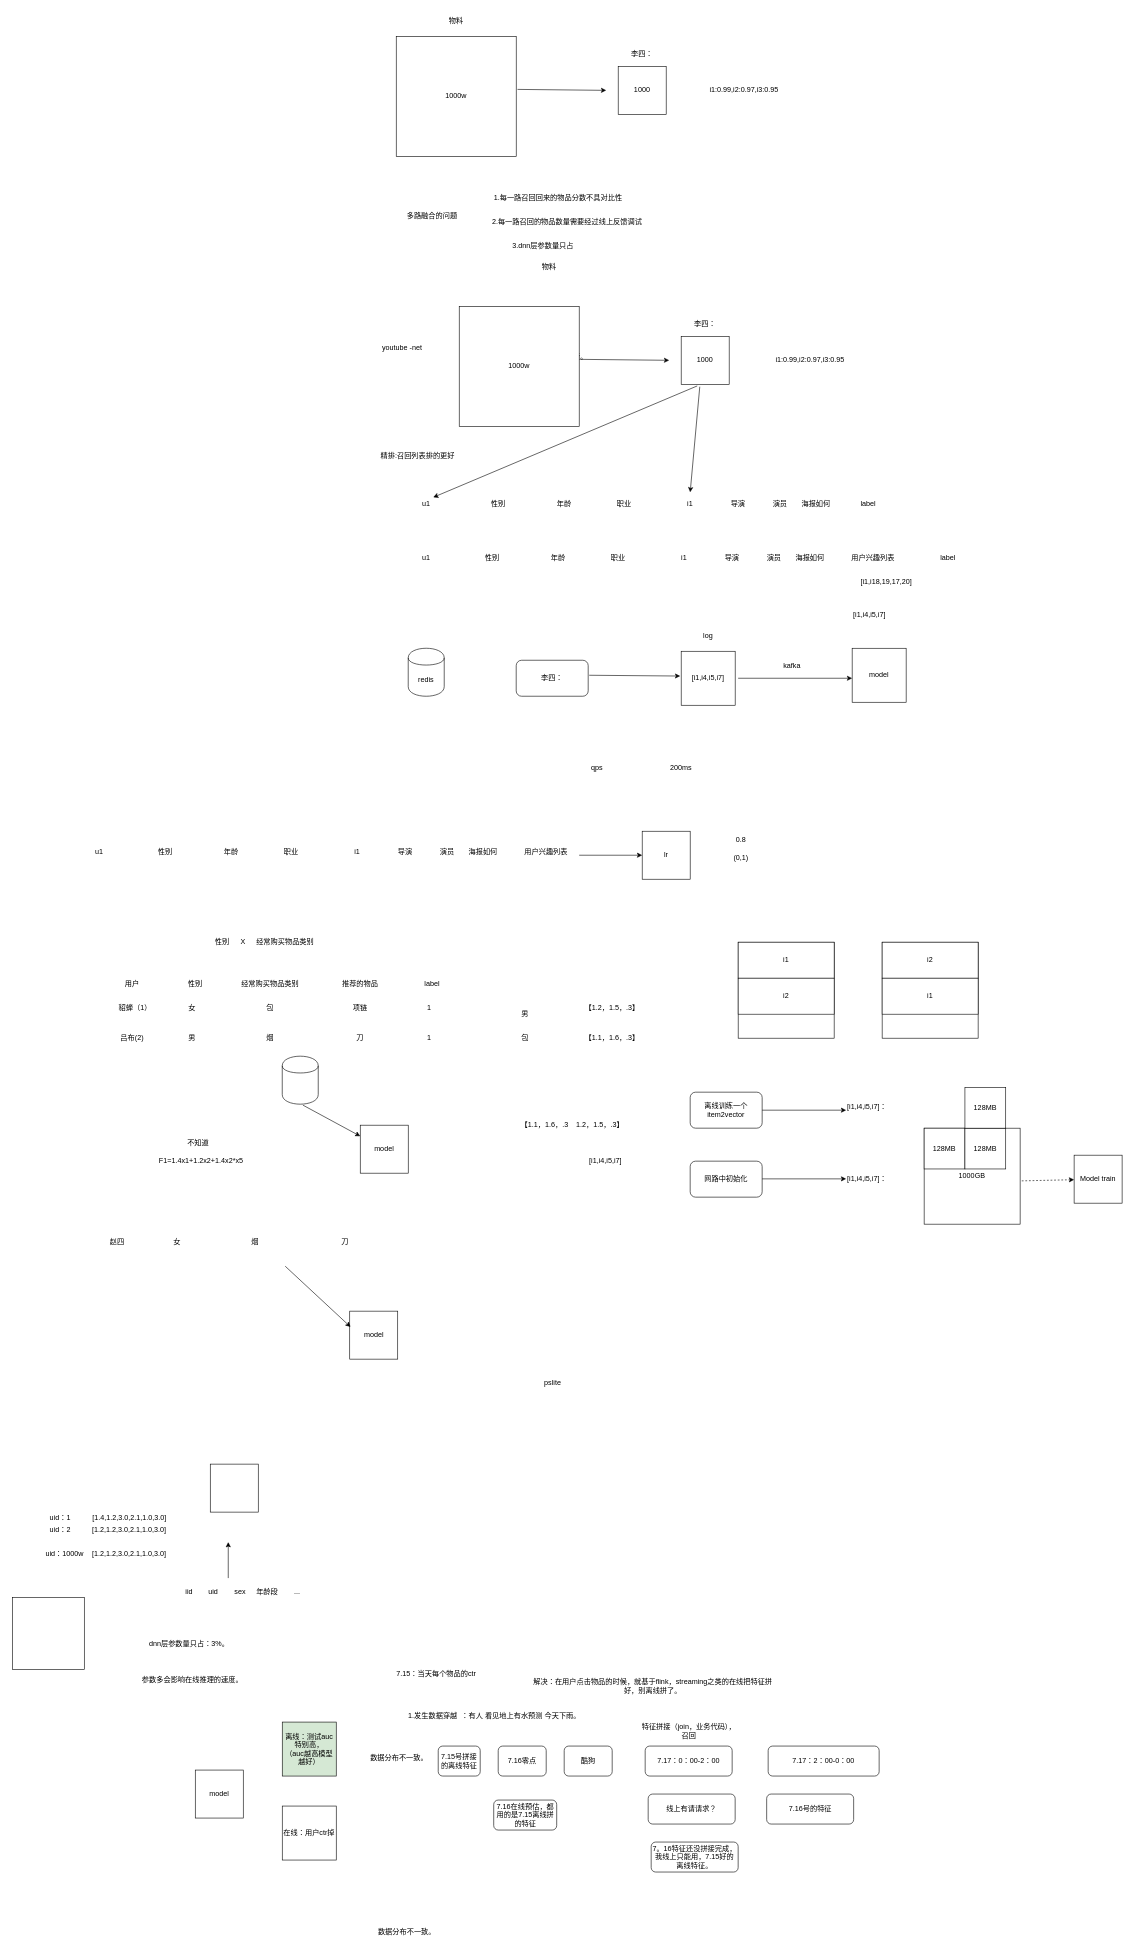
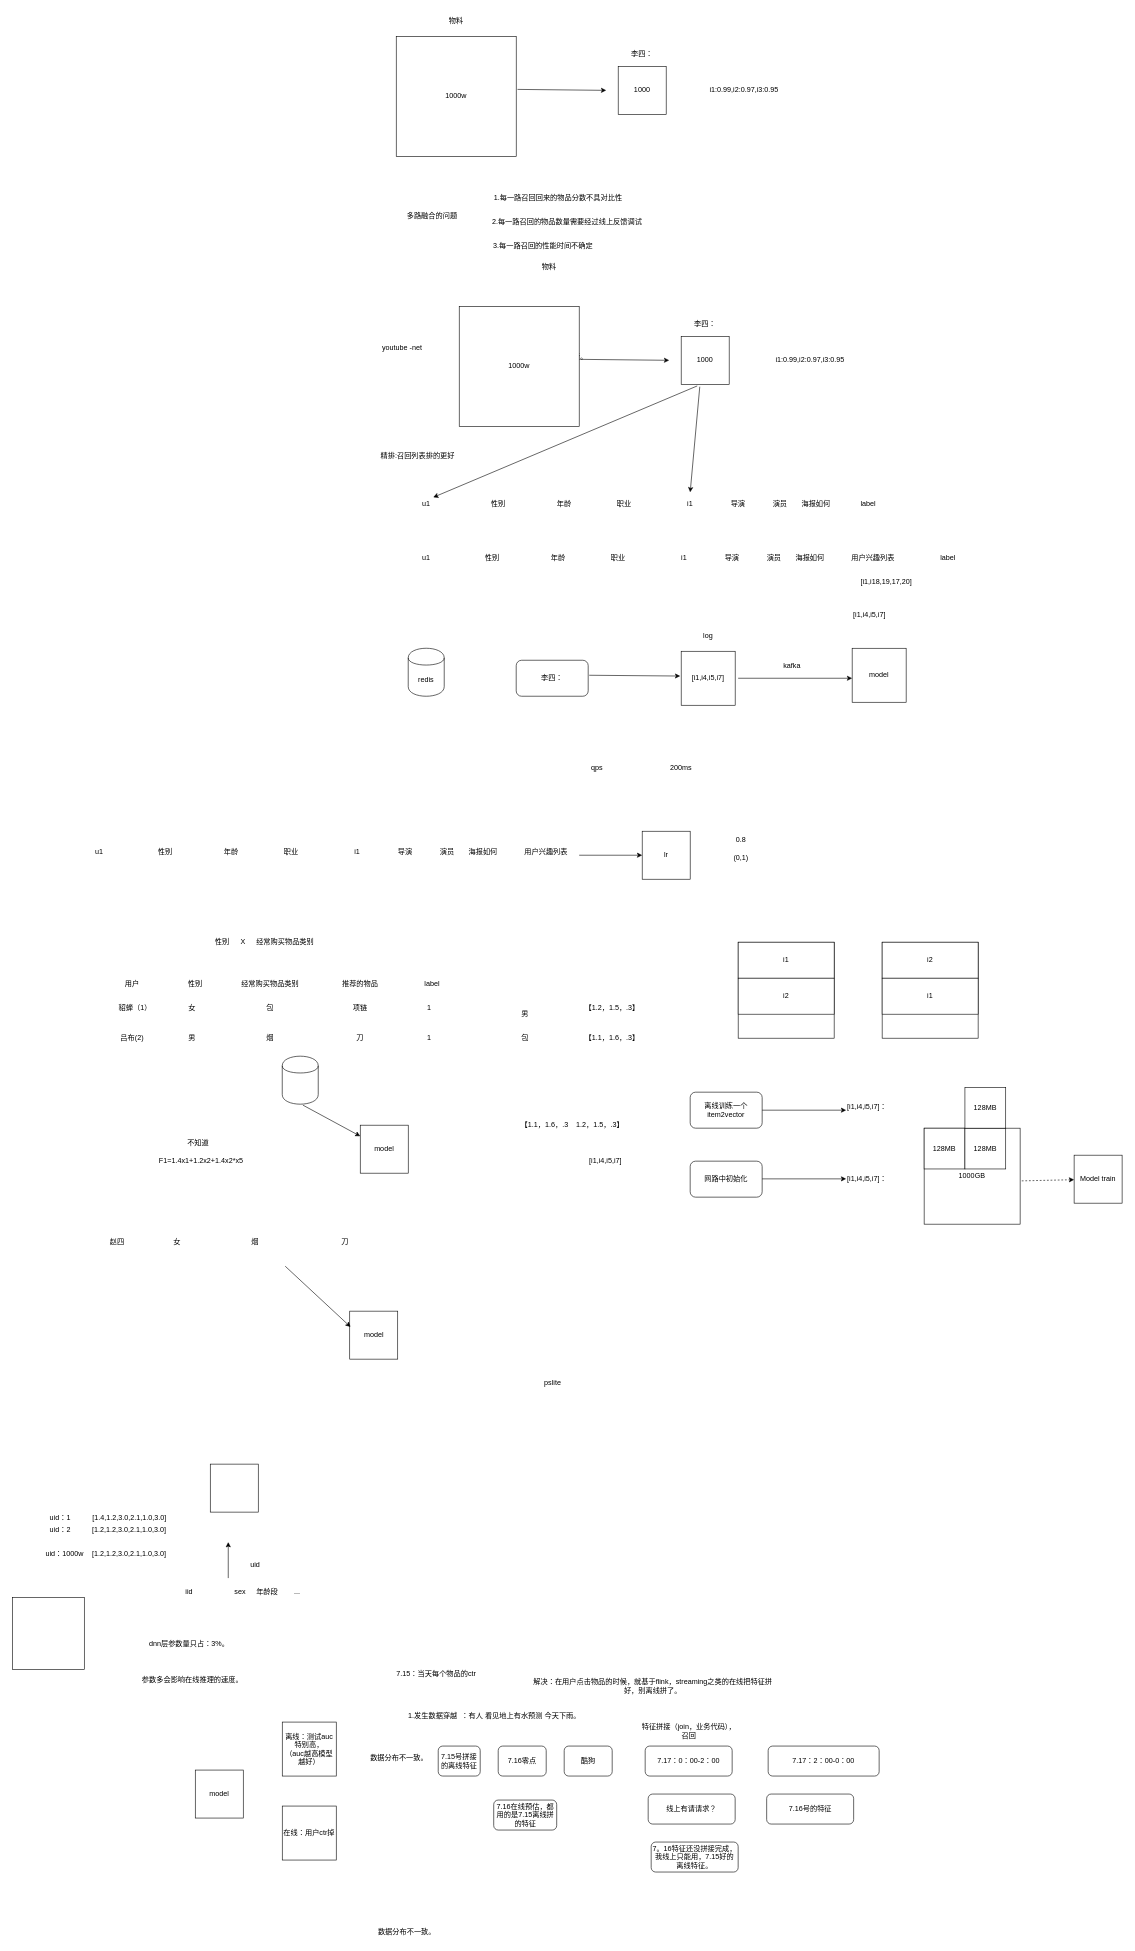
(543, 246) -> (543, 246)
(213, 1592) -> (255, 1565)
(309, 1749) -> (309, 1749)
